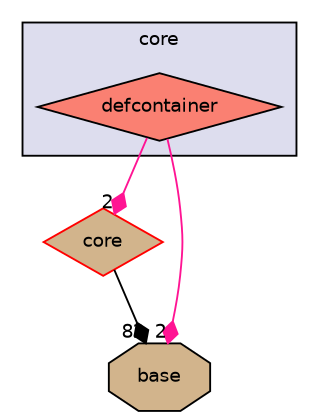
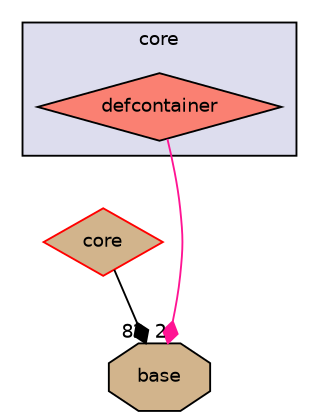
(134, 168) -> none
